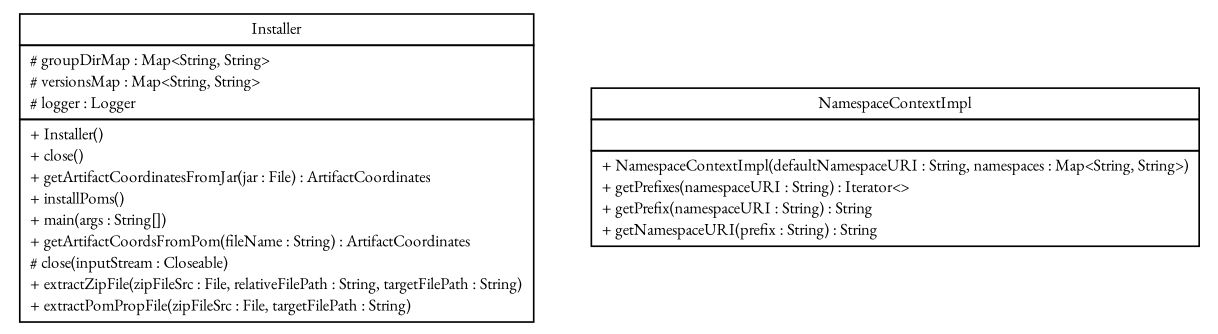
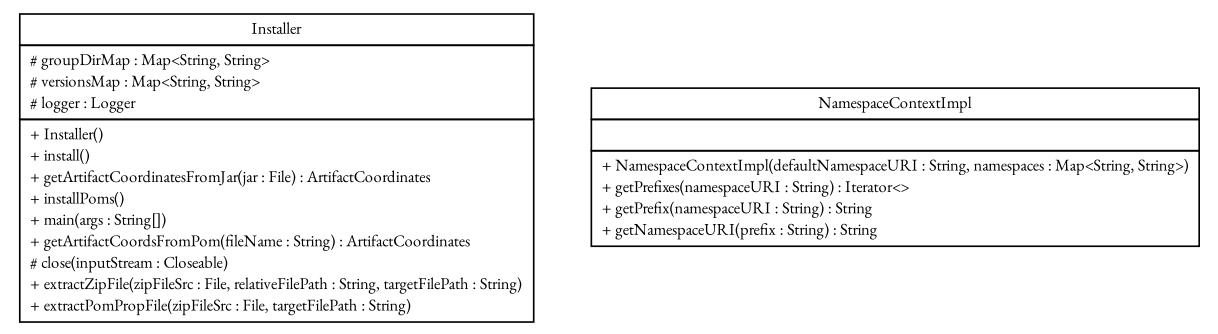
(57, 156) -> (60, 156)
